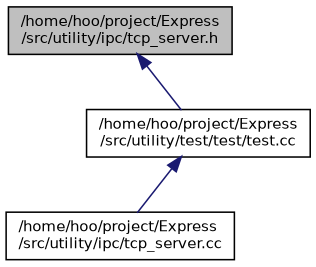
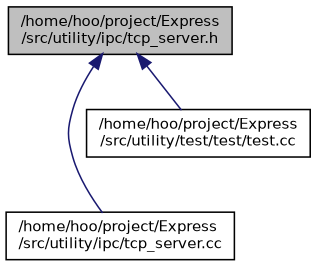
(155, 191) -> (69, 141)
